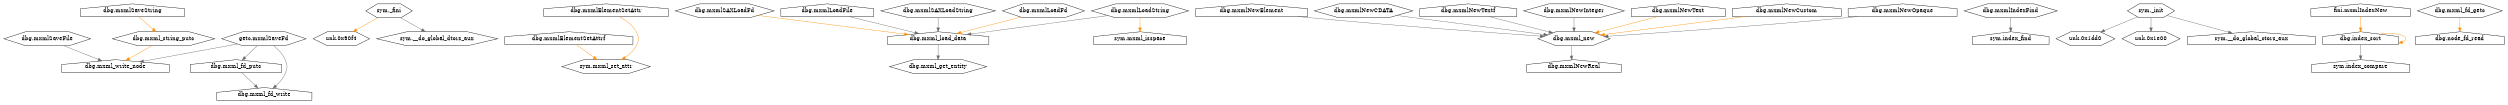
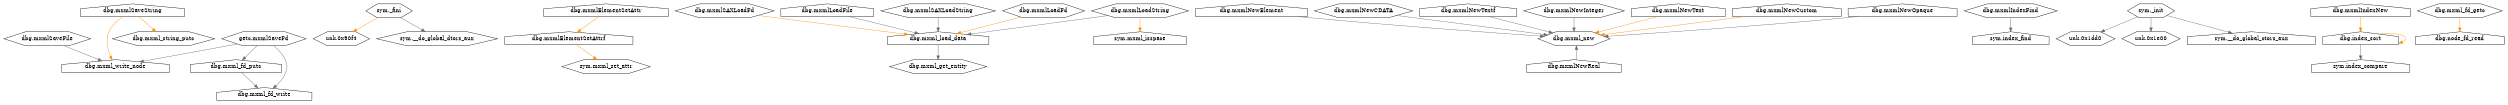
(2361, 11) -> (2361, 11)
(638, 35) -> (590, 23)
(1571, 51) -> (1577, 55)
(140, 52) -> (108, 34)
